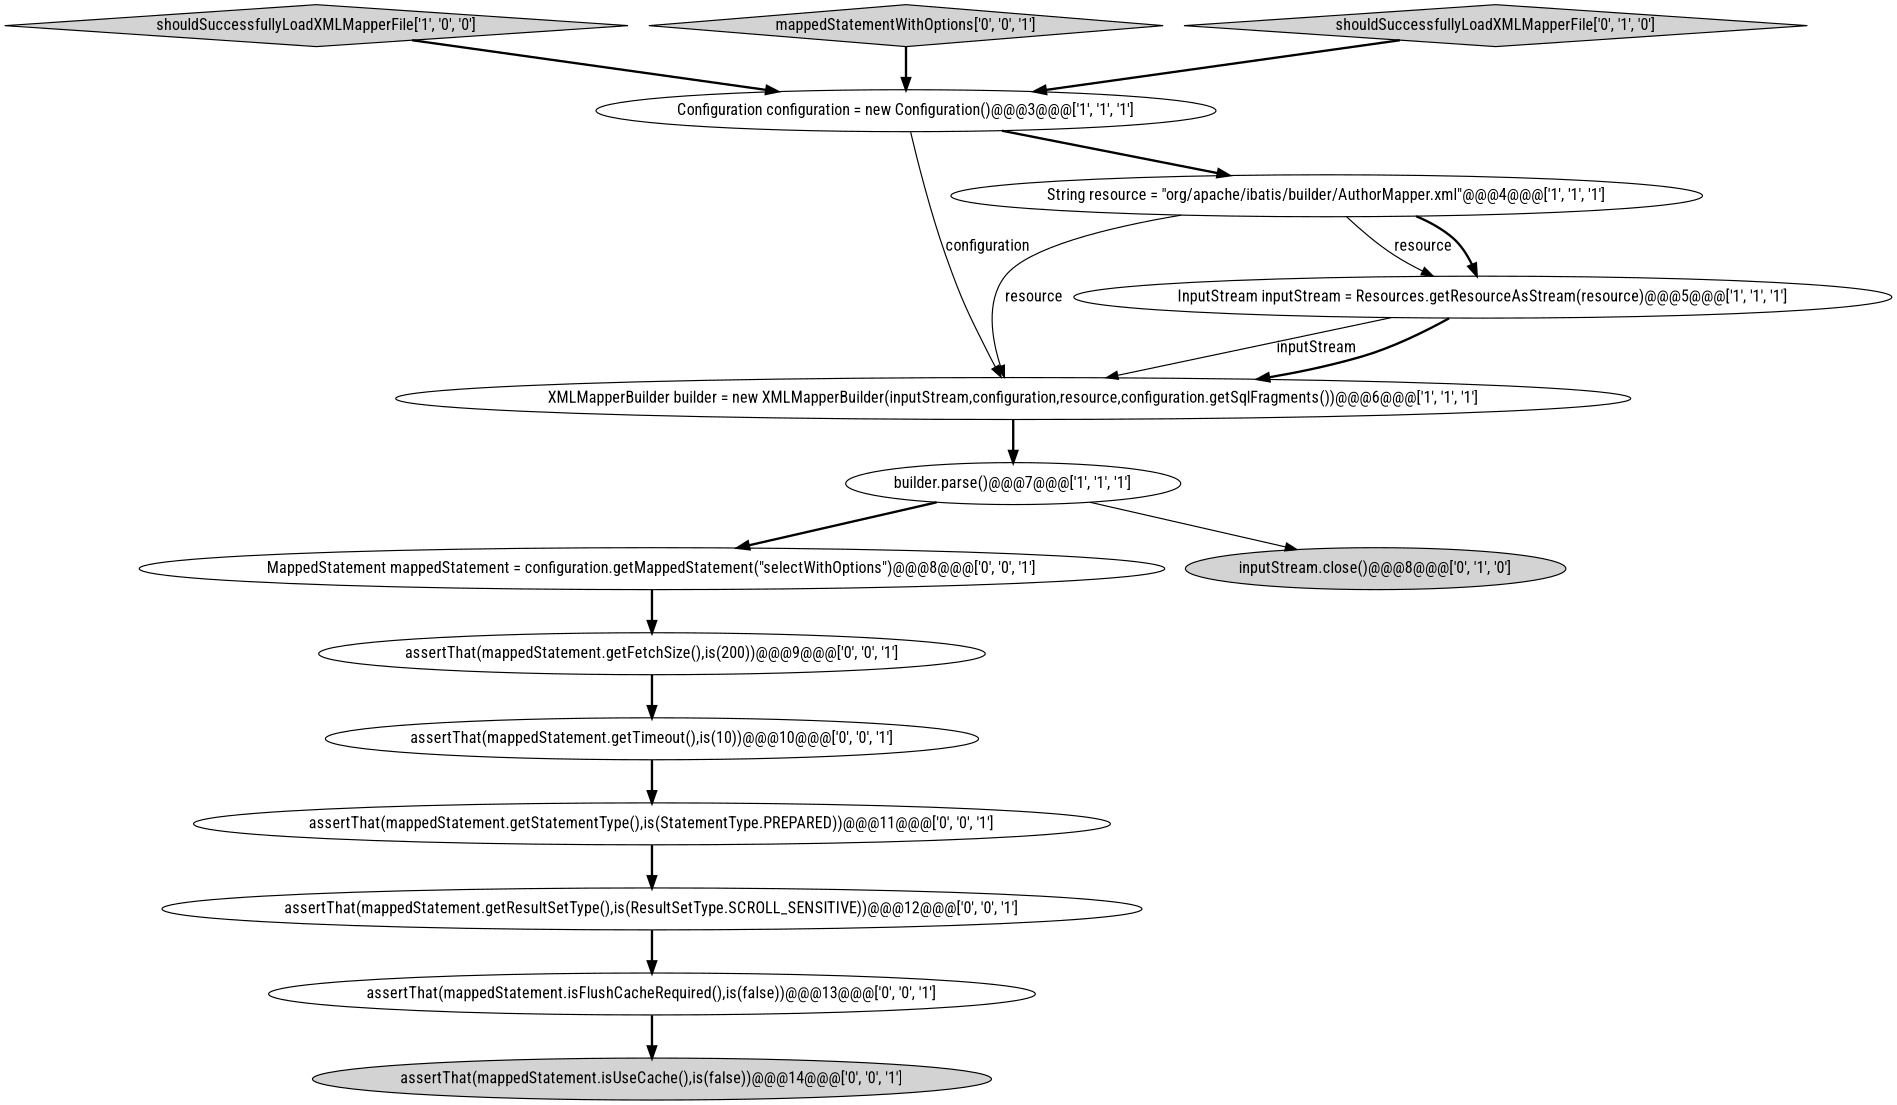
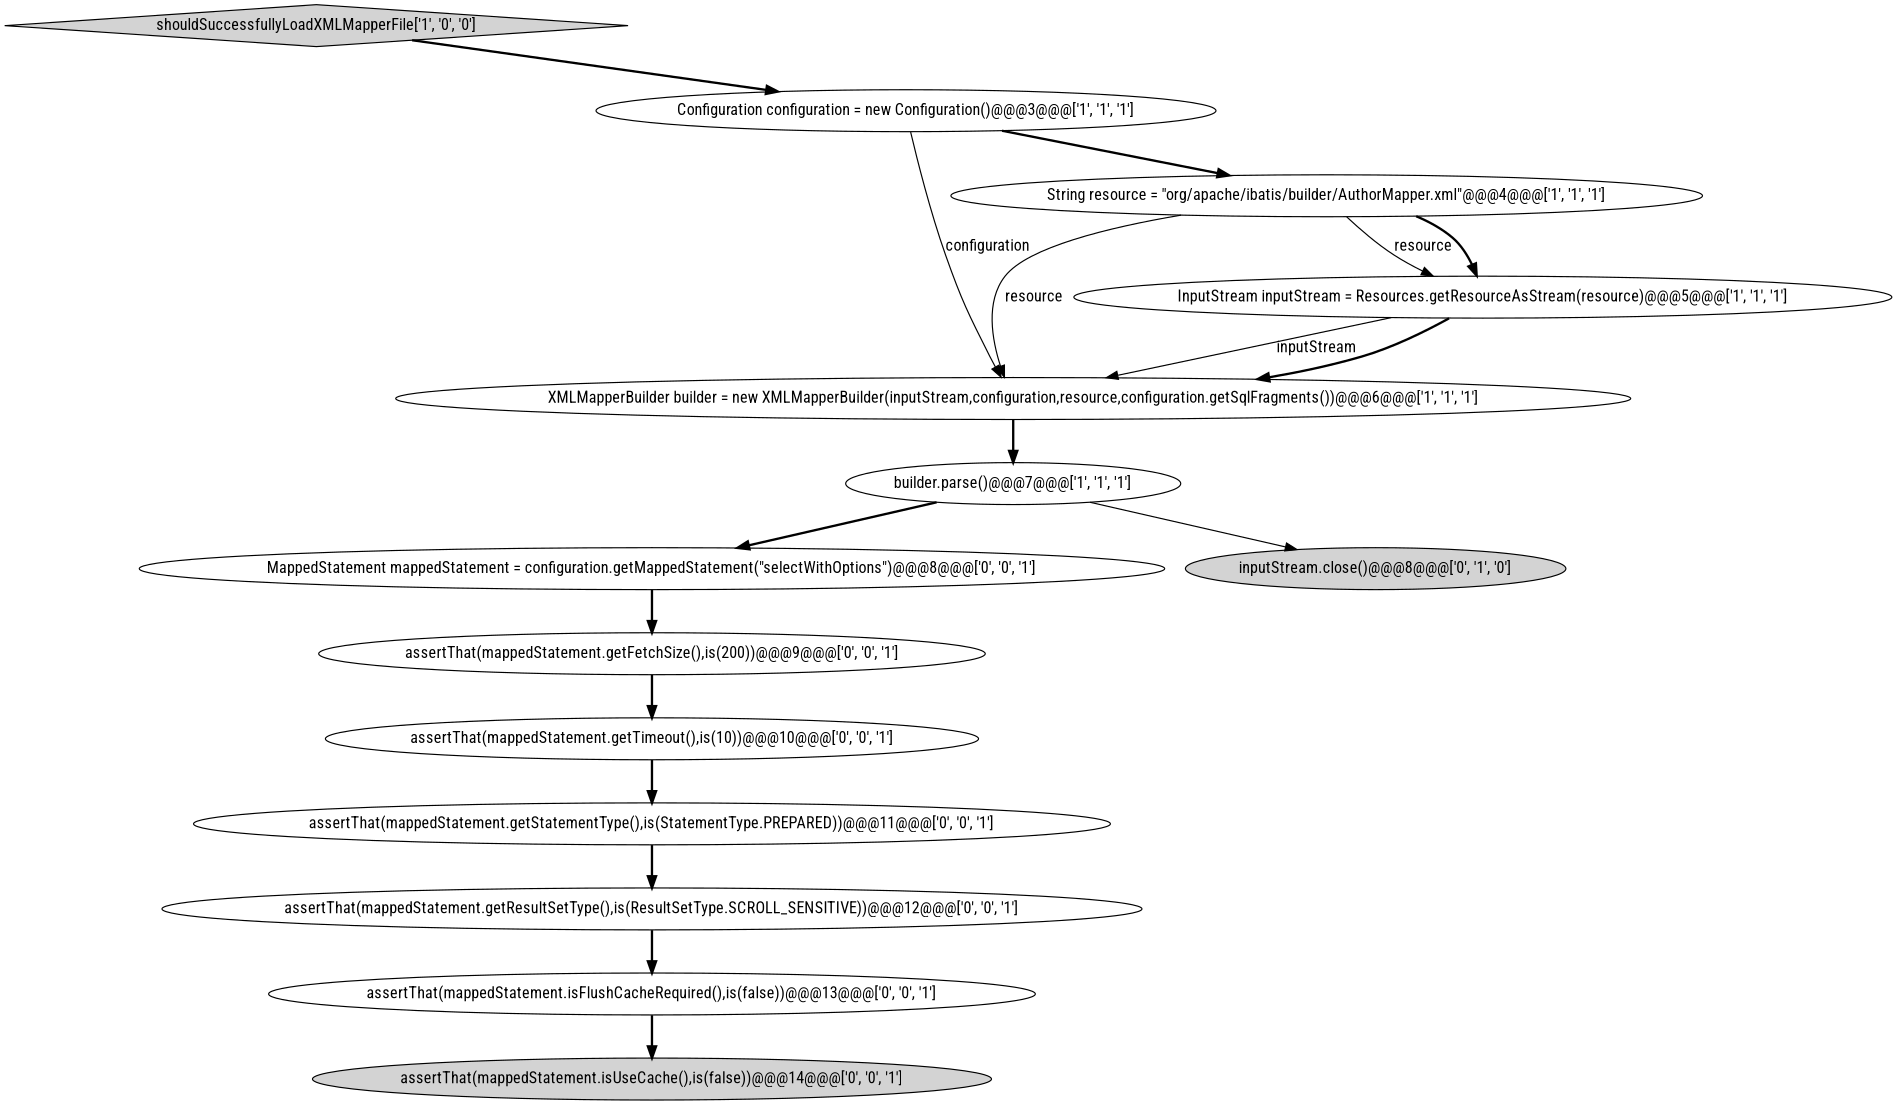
(906, 26) -> none
(1496, 26) -> none
